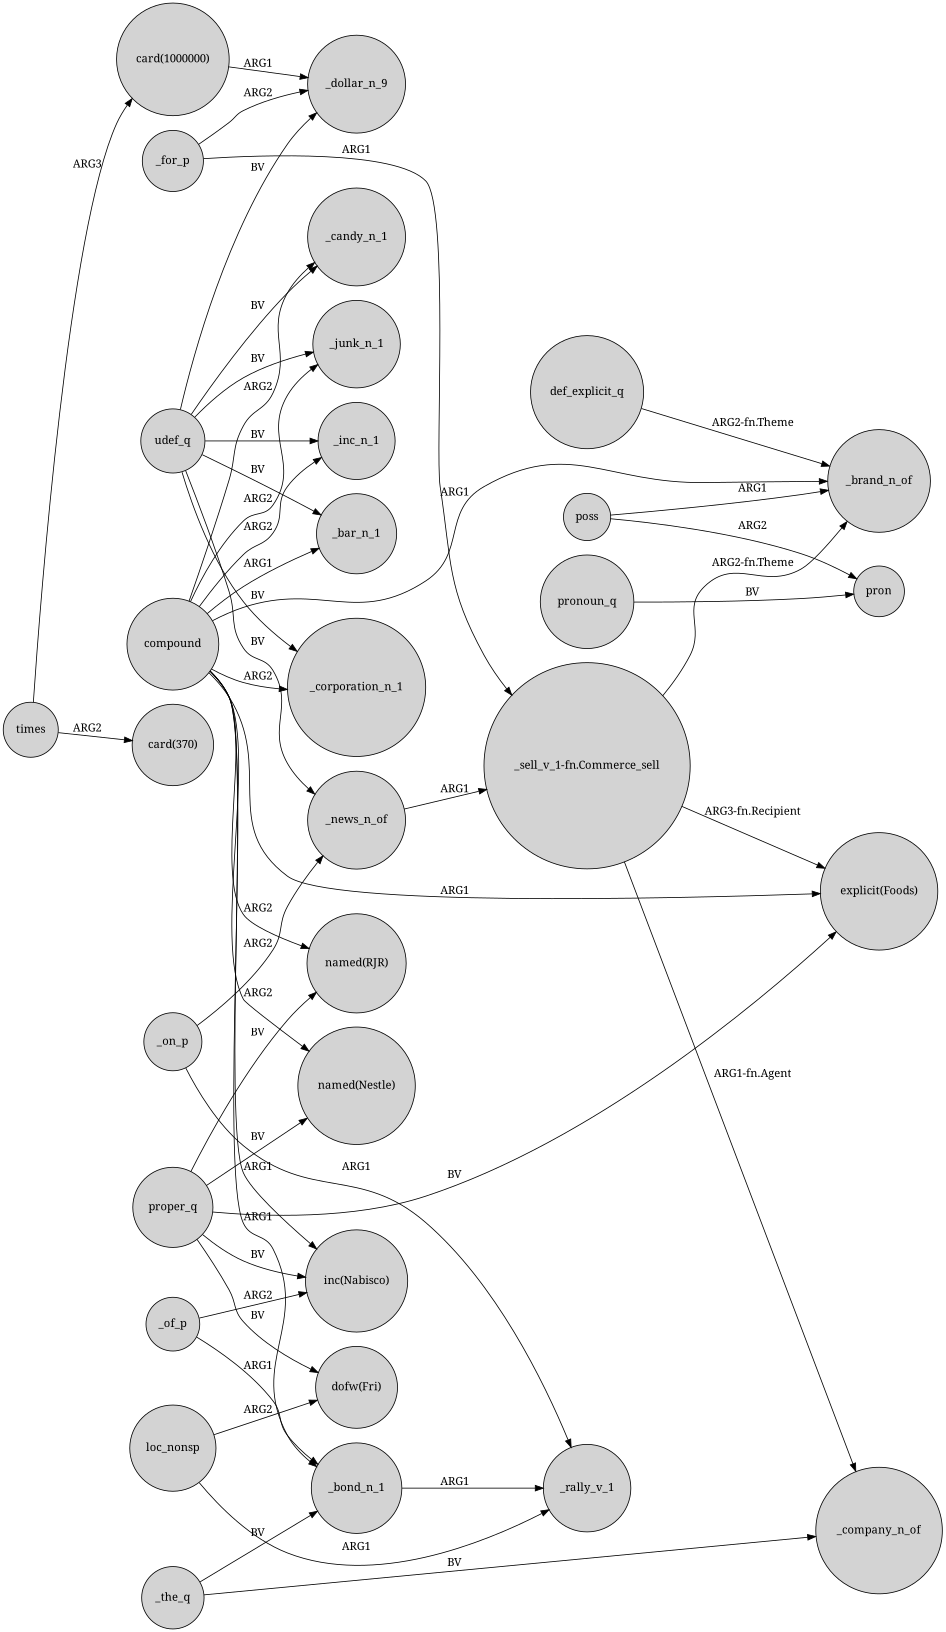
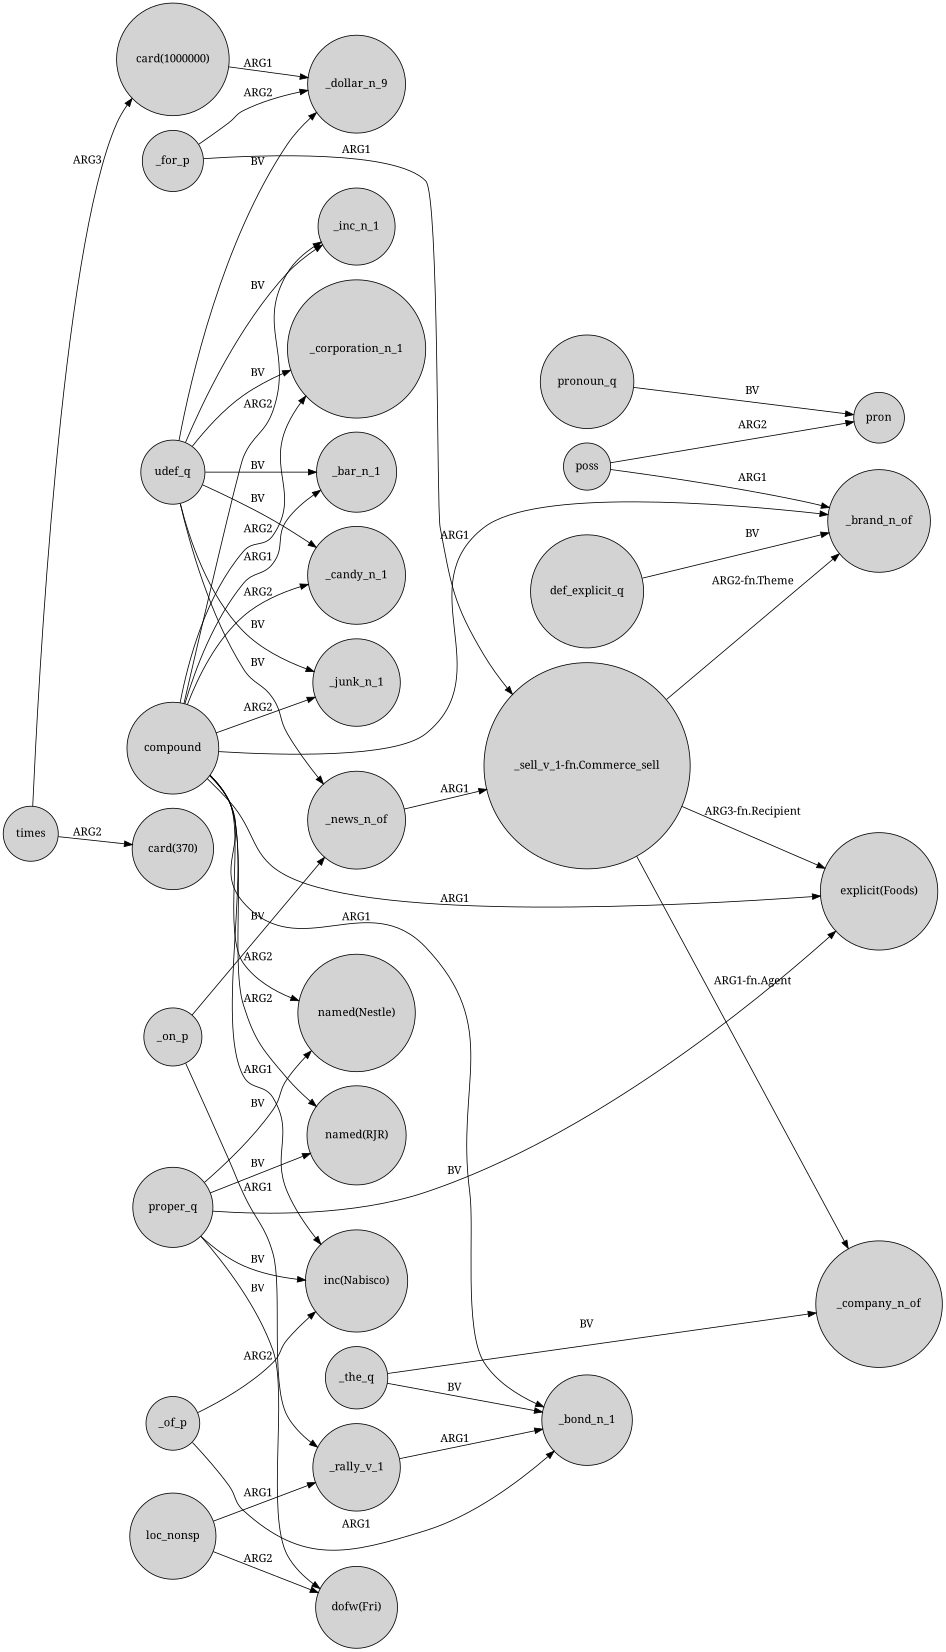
(753, 423) -> (753, 534)
(258, 944) -> (258, 917)
(469, 1488) -> (467, 1445)
